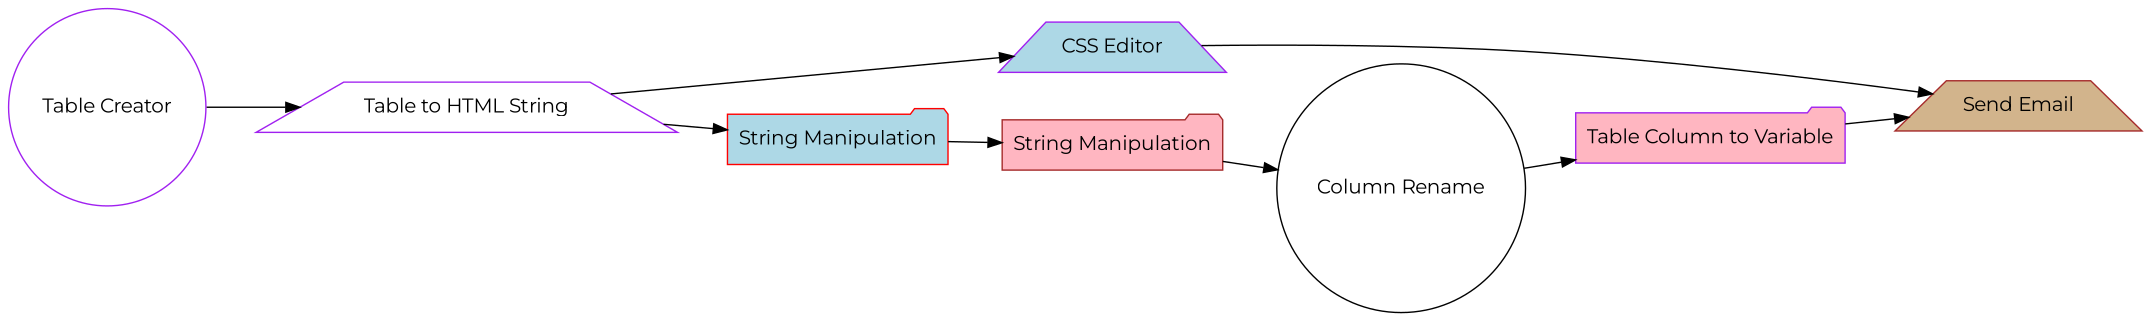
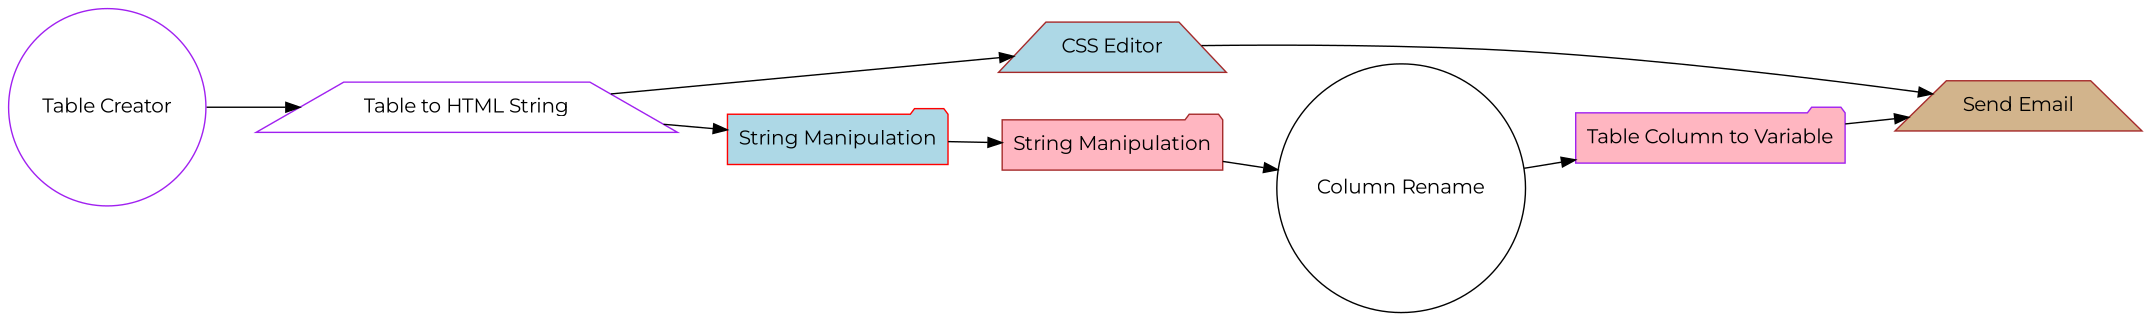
(1112, 47) -> (1112, 47)
